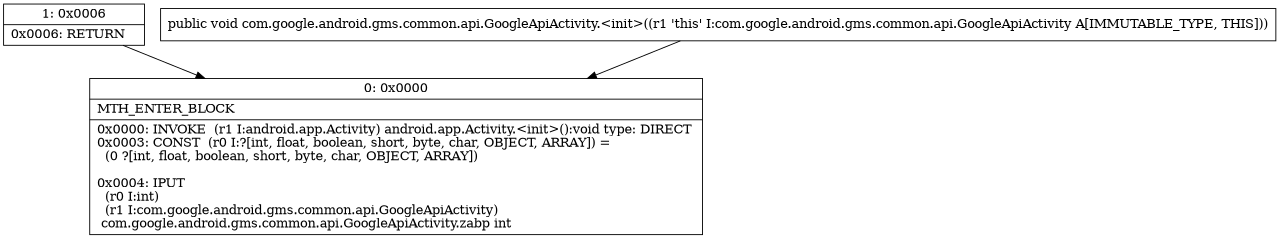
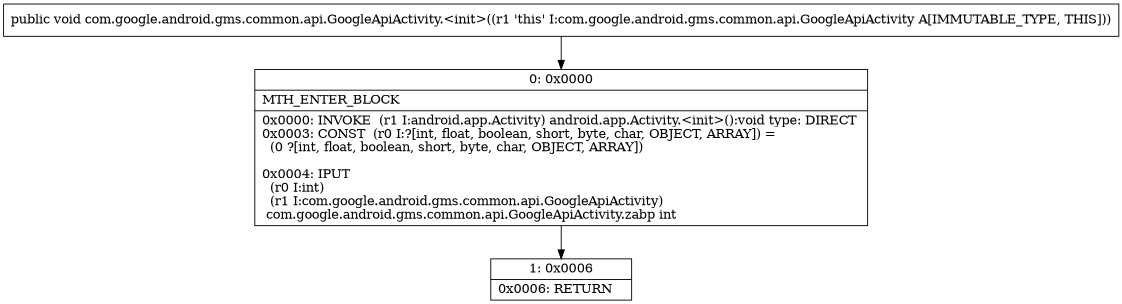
(160, 60) -> (561, 238)
